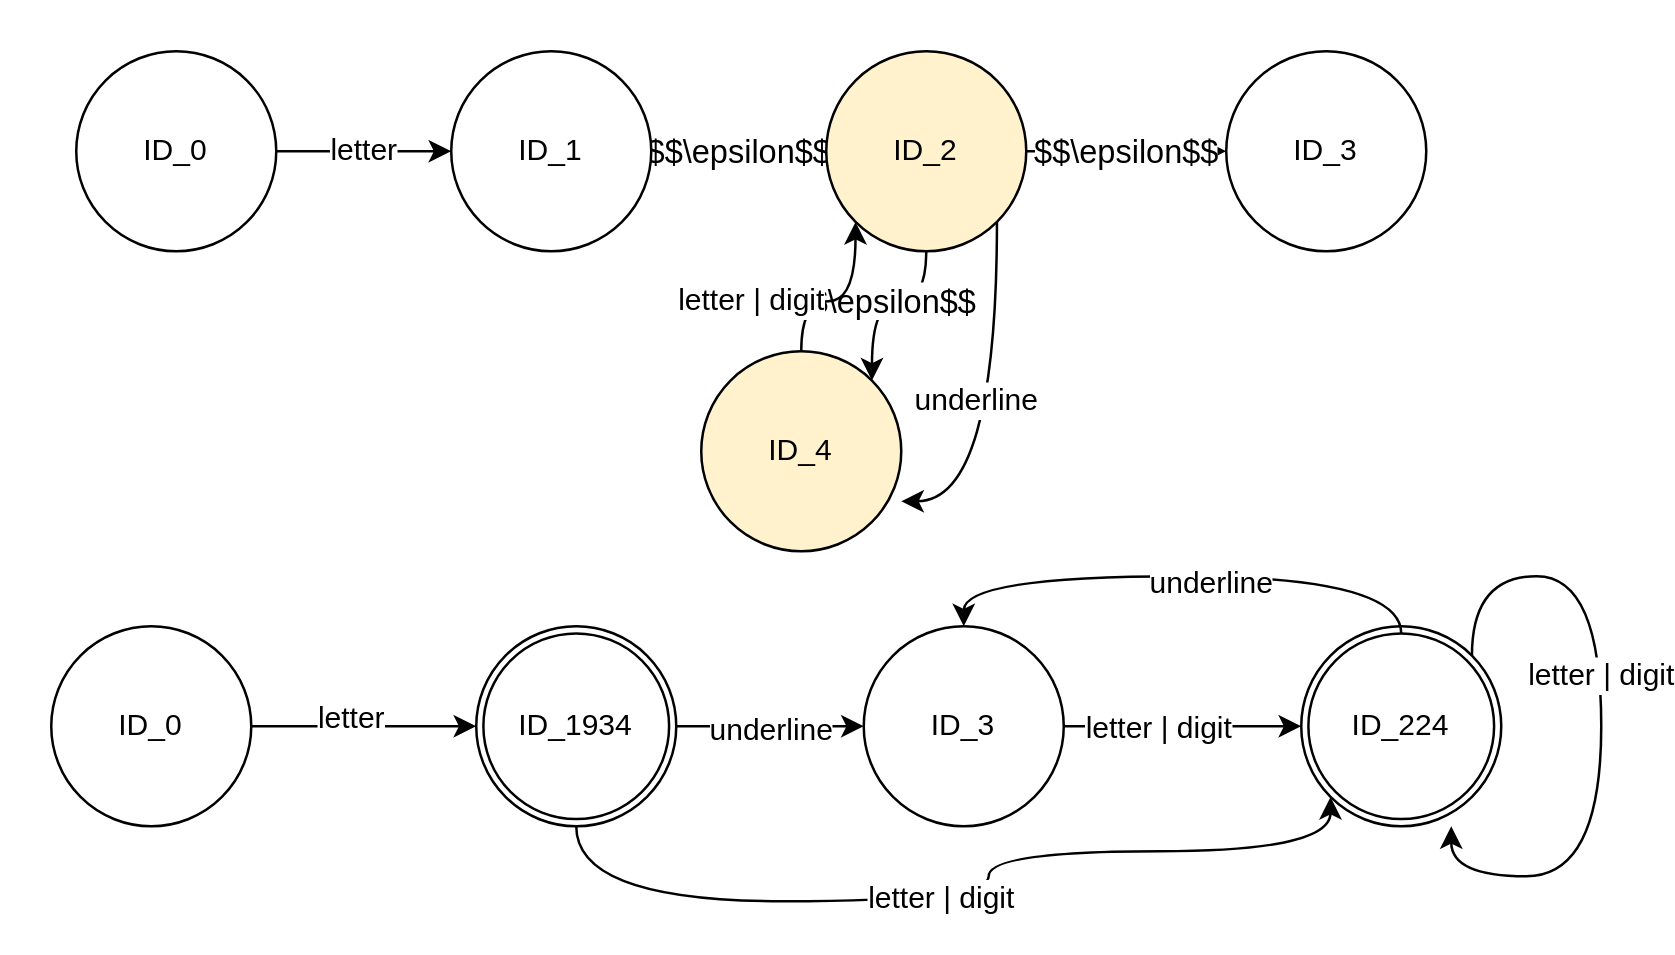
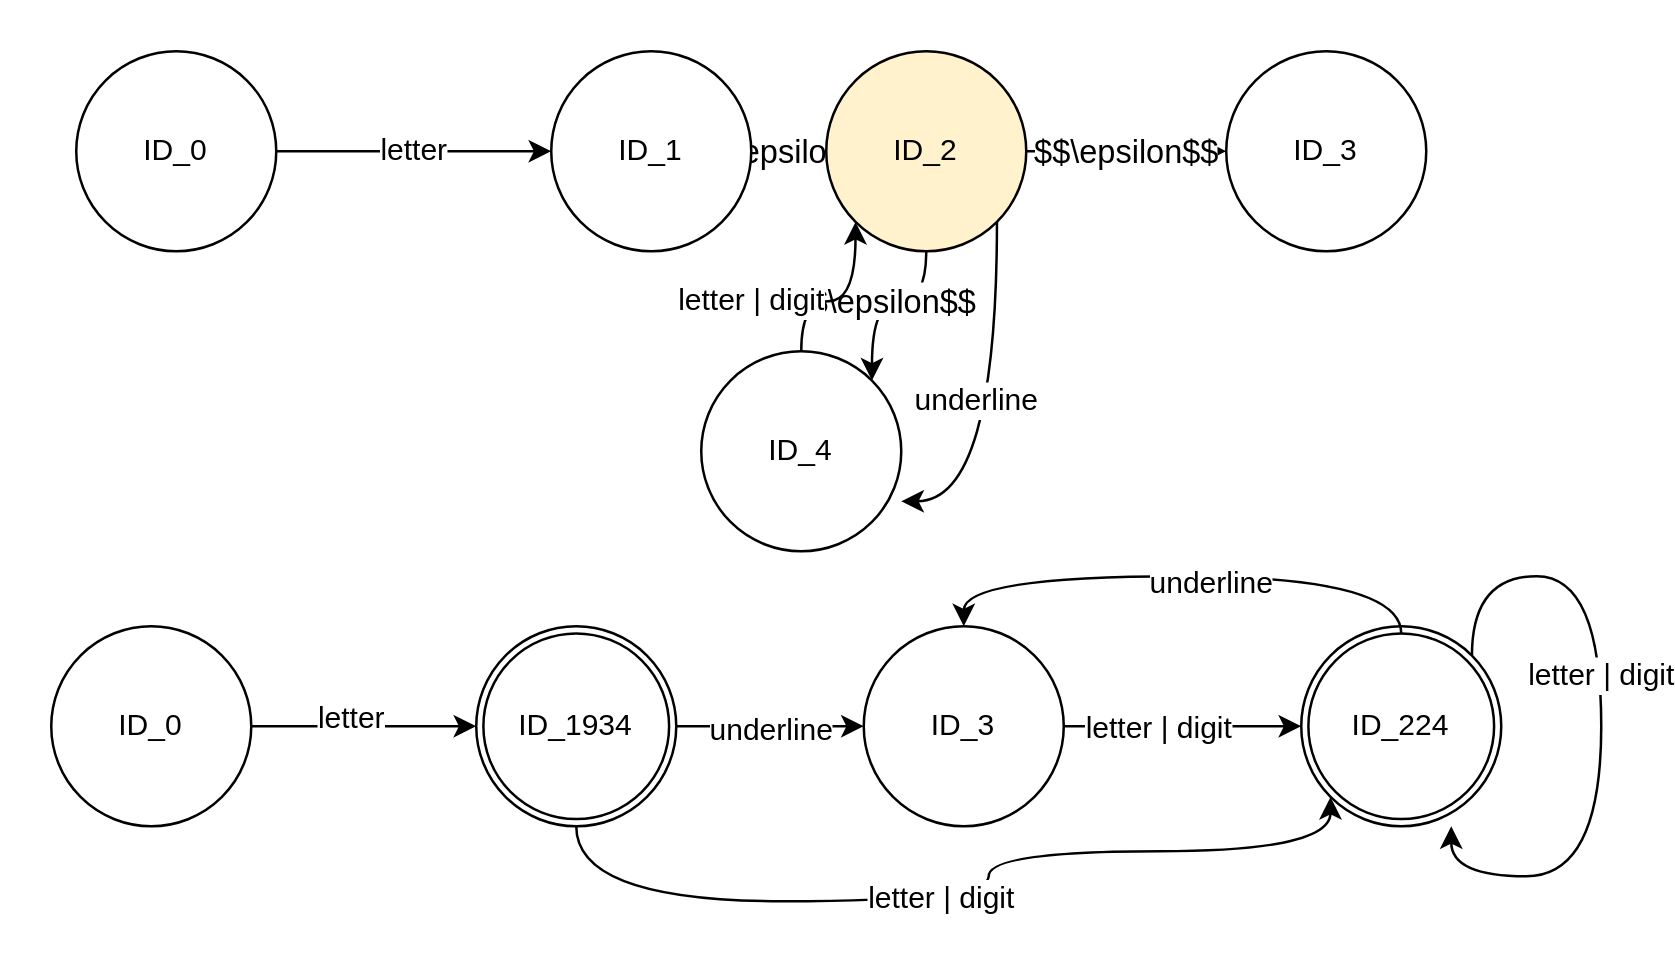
(551, 151) -> (651, 151)
(801, 451) -> (801, 451)
